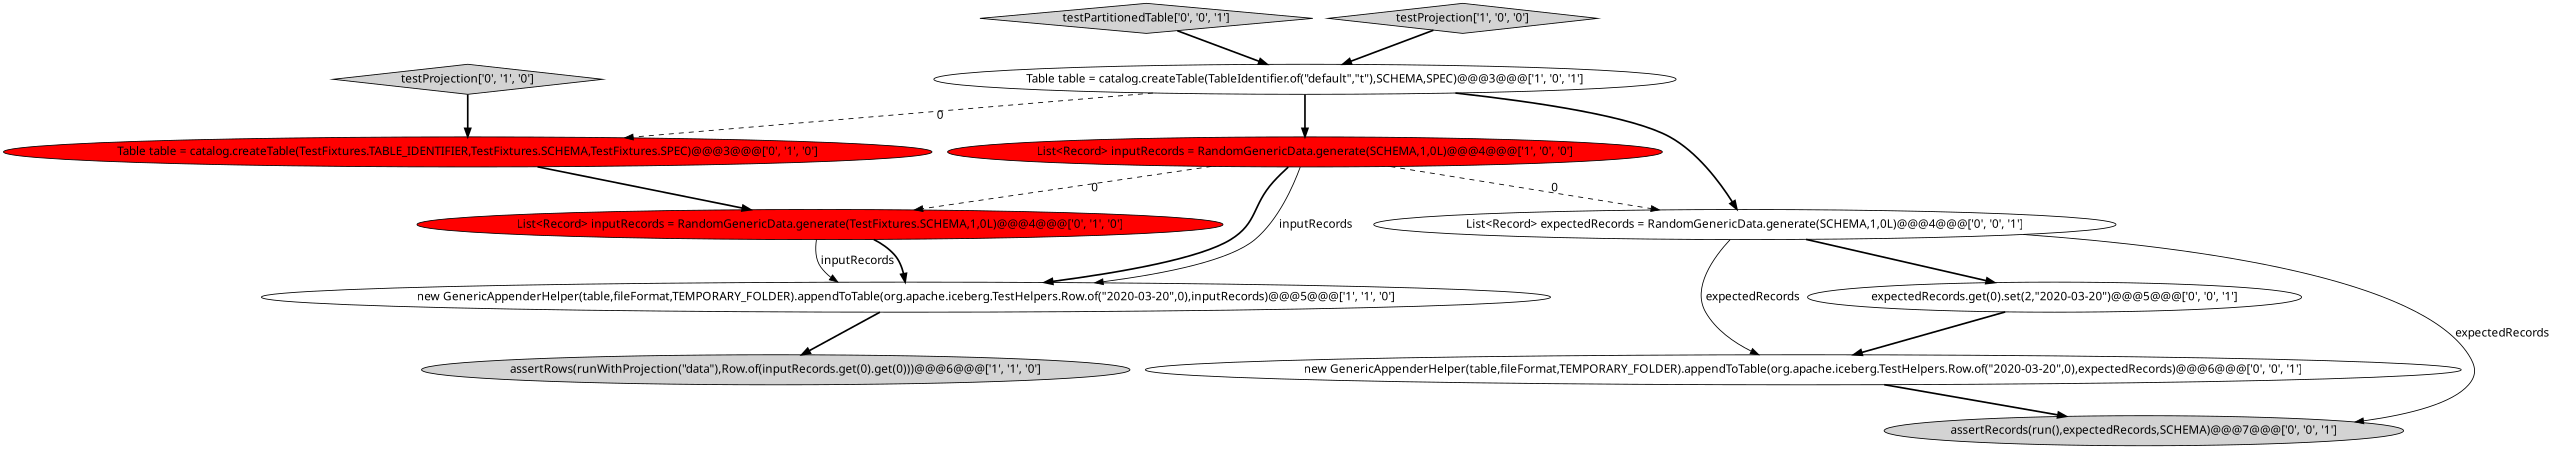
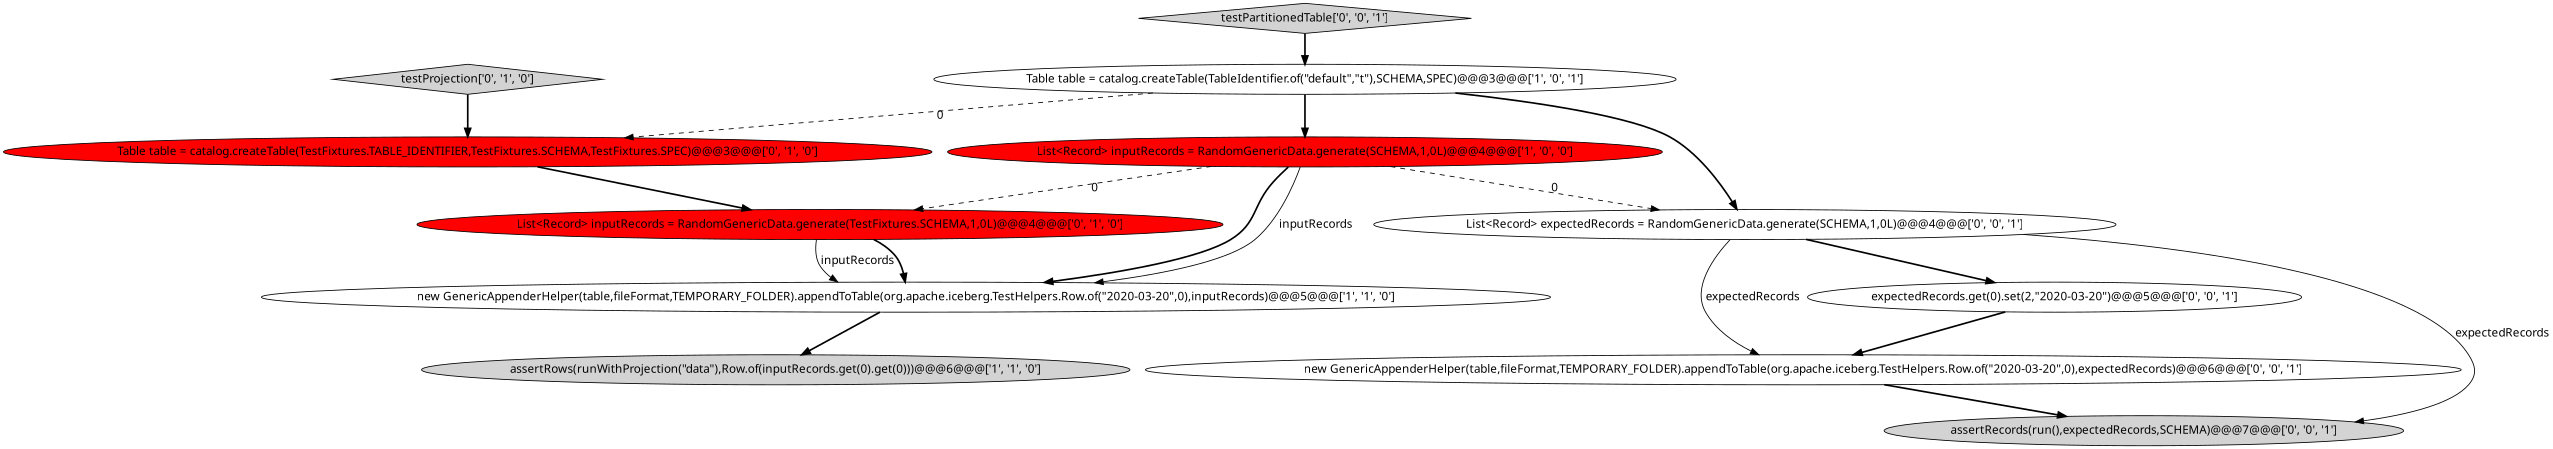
(1463, 18) -> none
